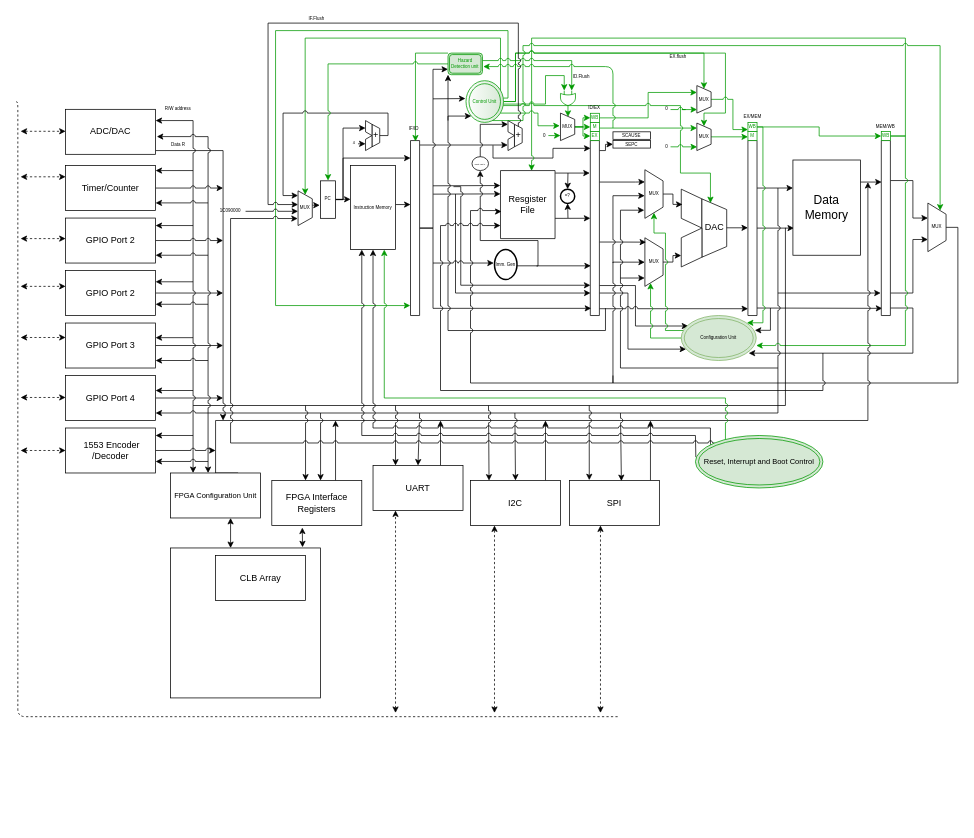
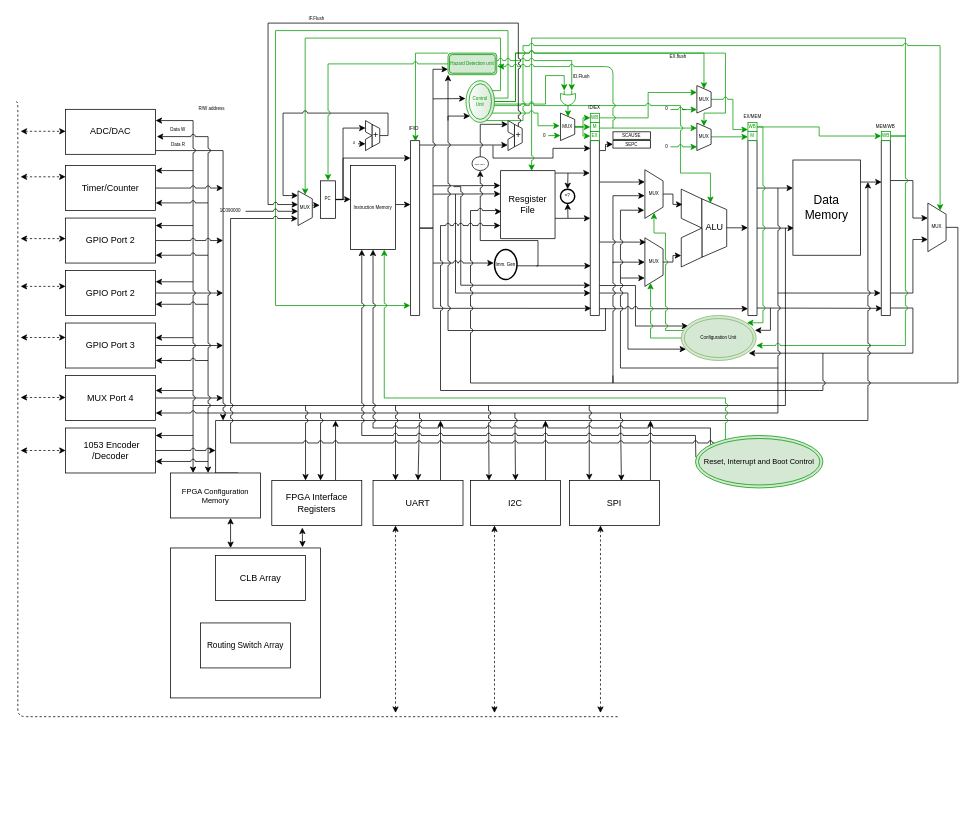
(465, 64) -> (473, 64)
(485, 101) -> (480, 101)
(178, 109) -> (212, 109)
none -> (178, 130)
(715, 228) -> (715, 228)
(111, 398) -> (111, 398)
(111, 450) -> (111, 450)
(418, 488) -> (418, 503)
(216, 495) -> (216, 495)
none -> (246, 645)
